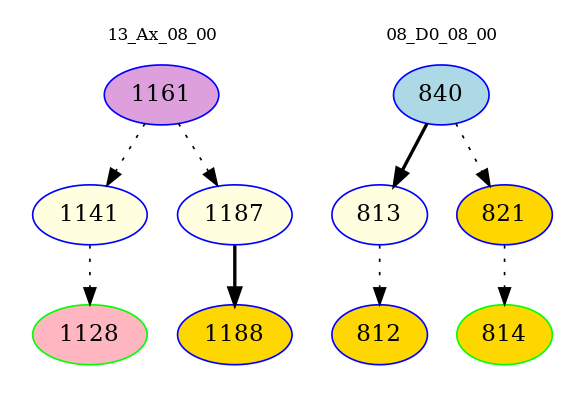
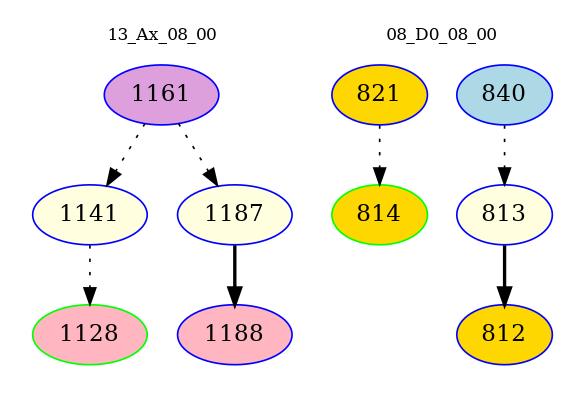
(415, 147) -> (505, 147)
(469, 147) -> none
(380, 267) -> (505, 267)
(235, 335) -> (235, 335)
